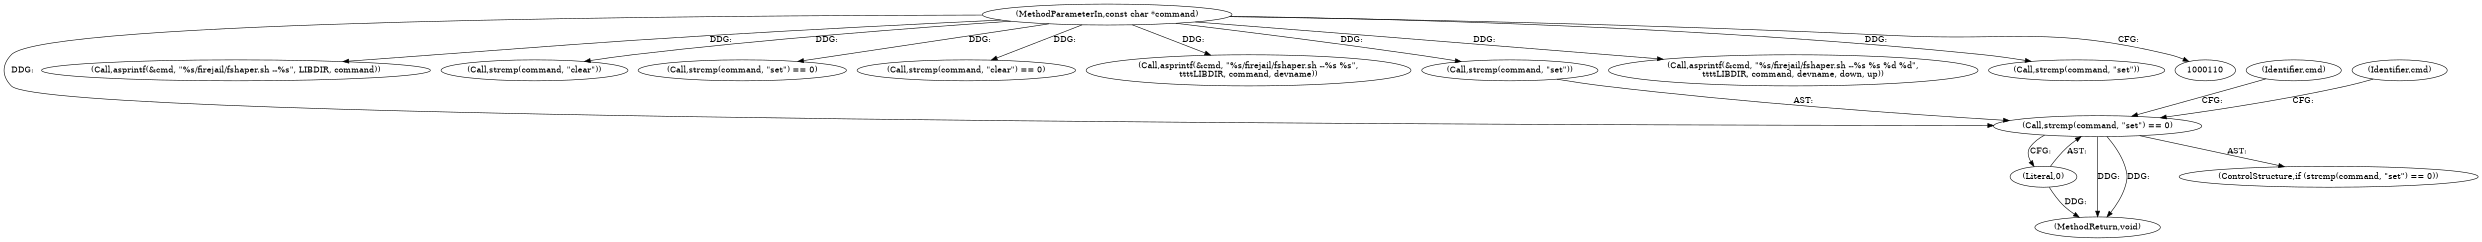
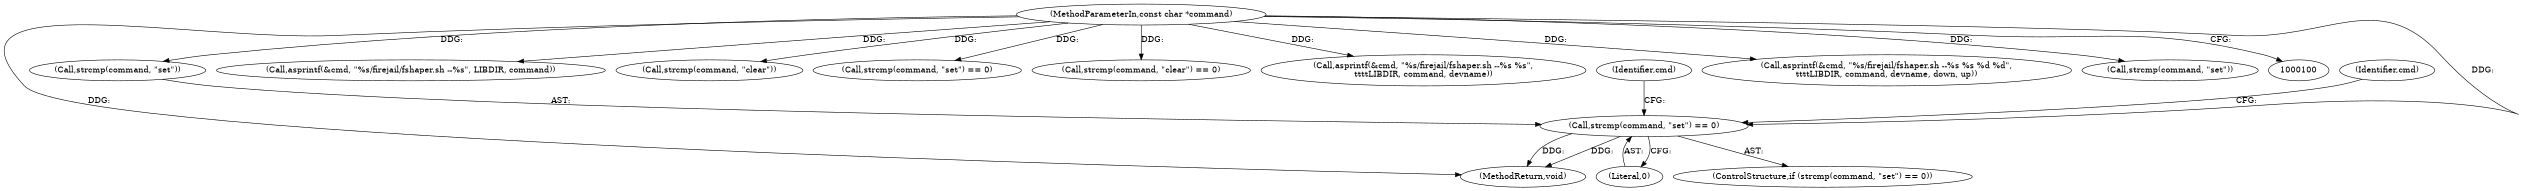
(2205, 70) -> (2299, 70)
(2060, 202) -> (206, 118)
